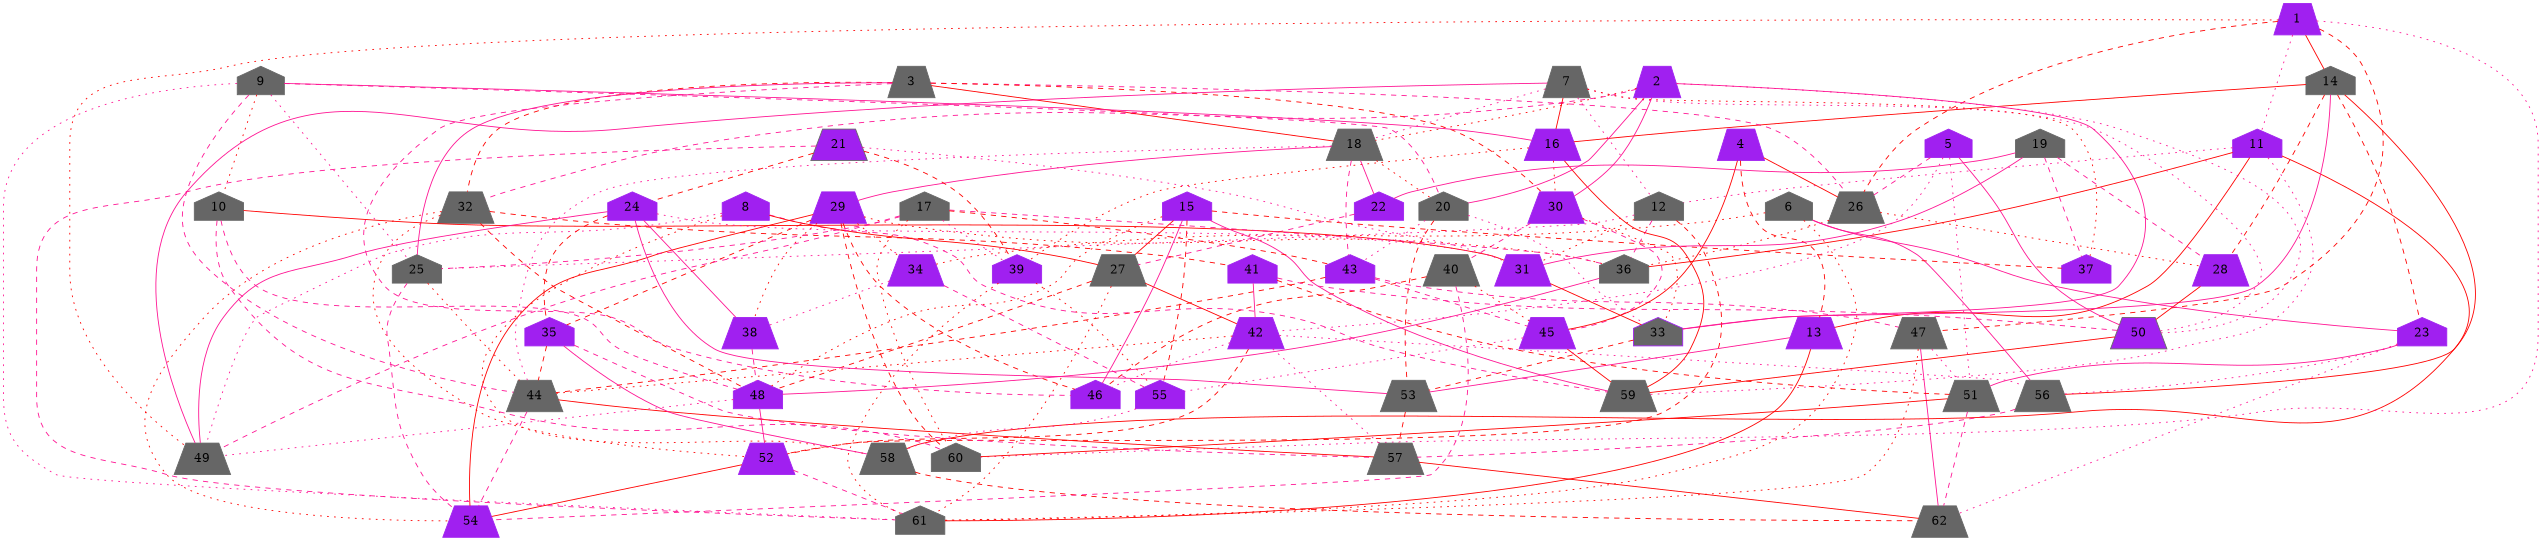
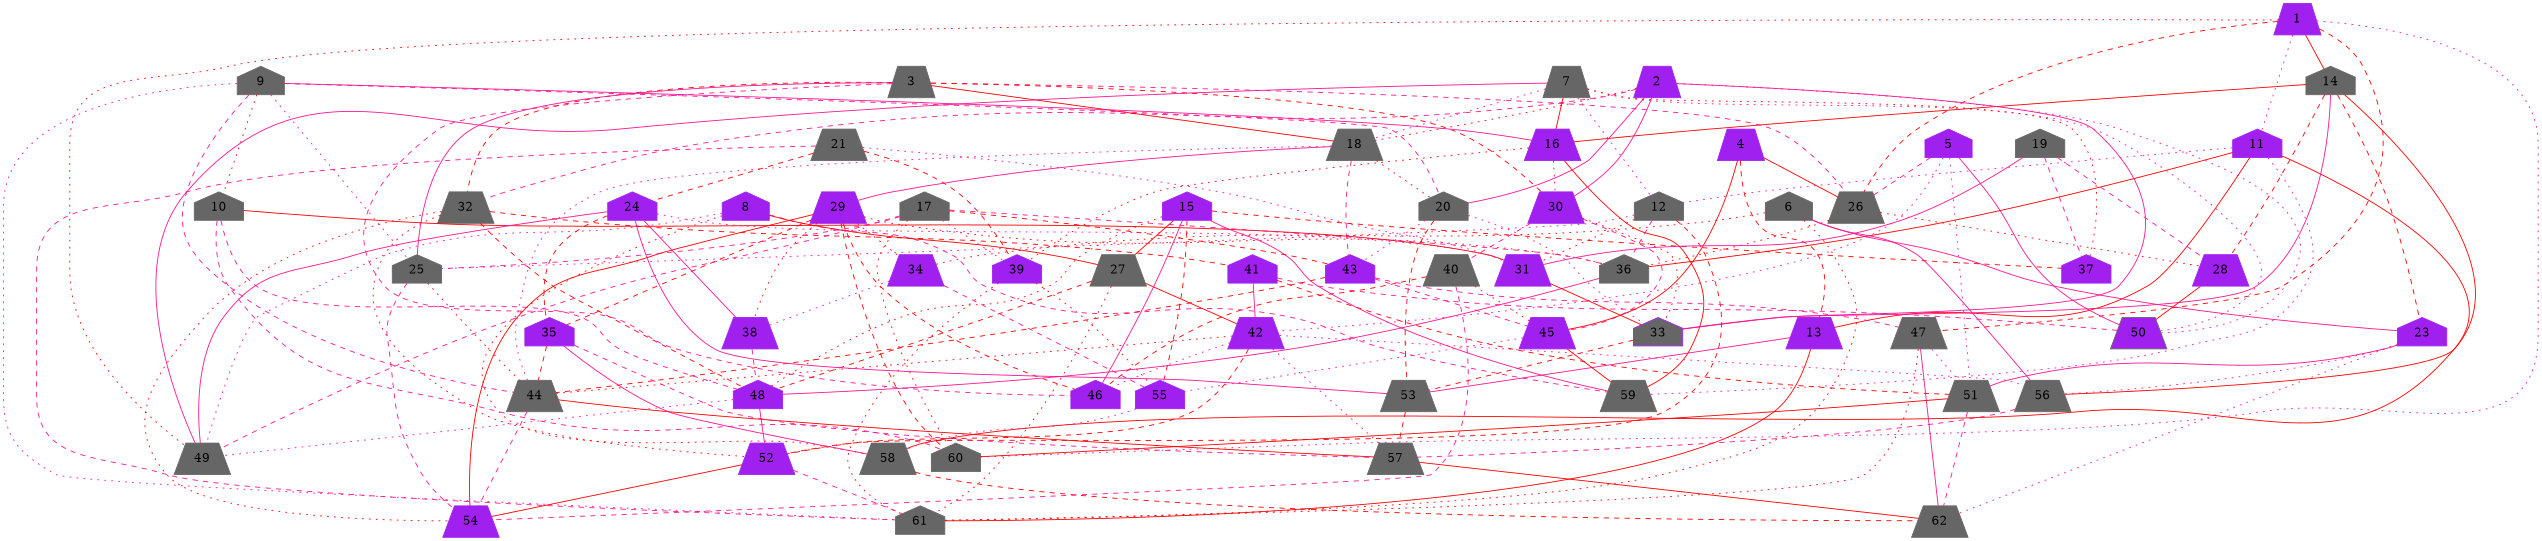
(839, 145) -> (839, 145)
(1379, 208) -> none
(1882, 365) -> none
